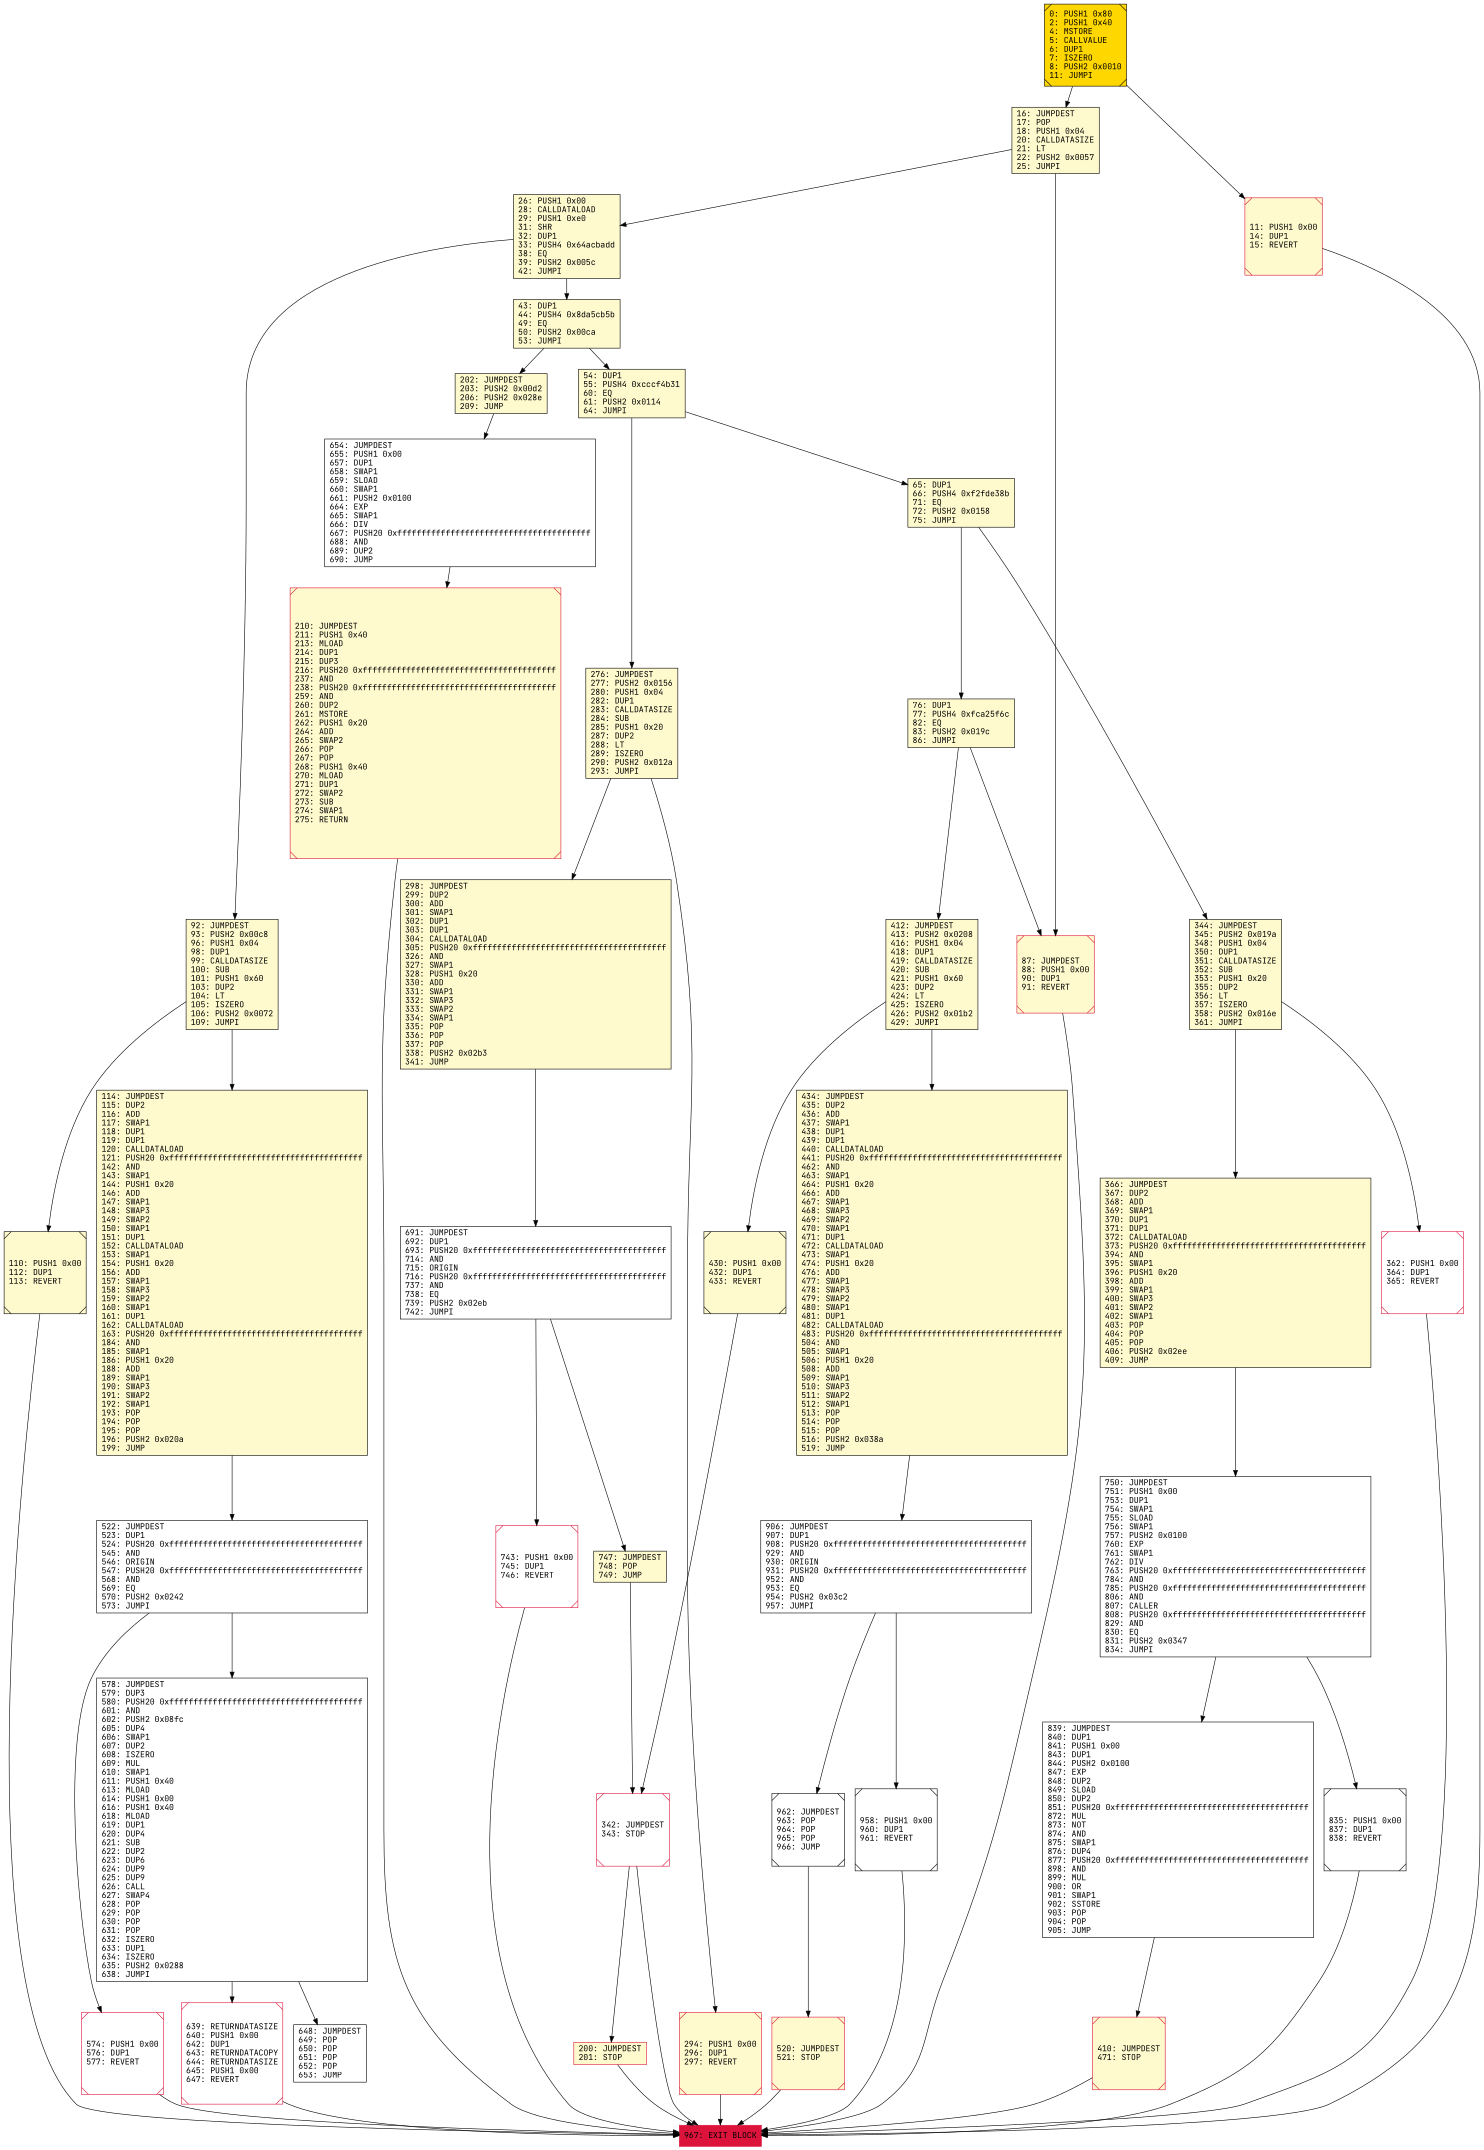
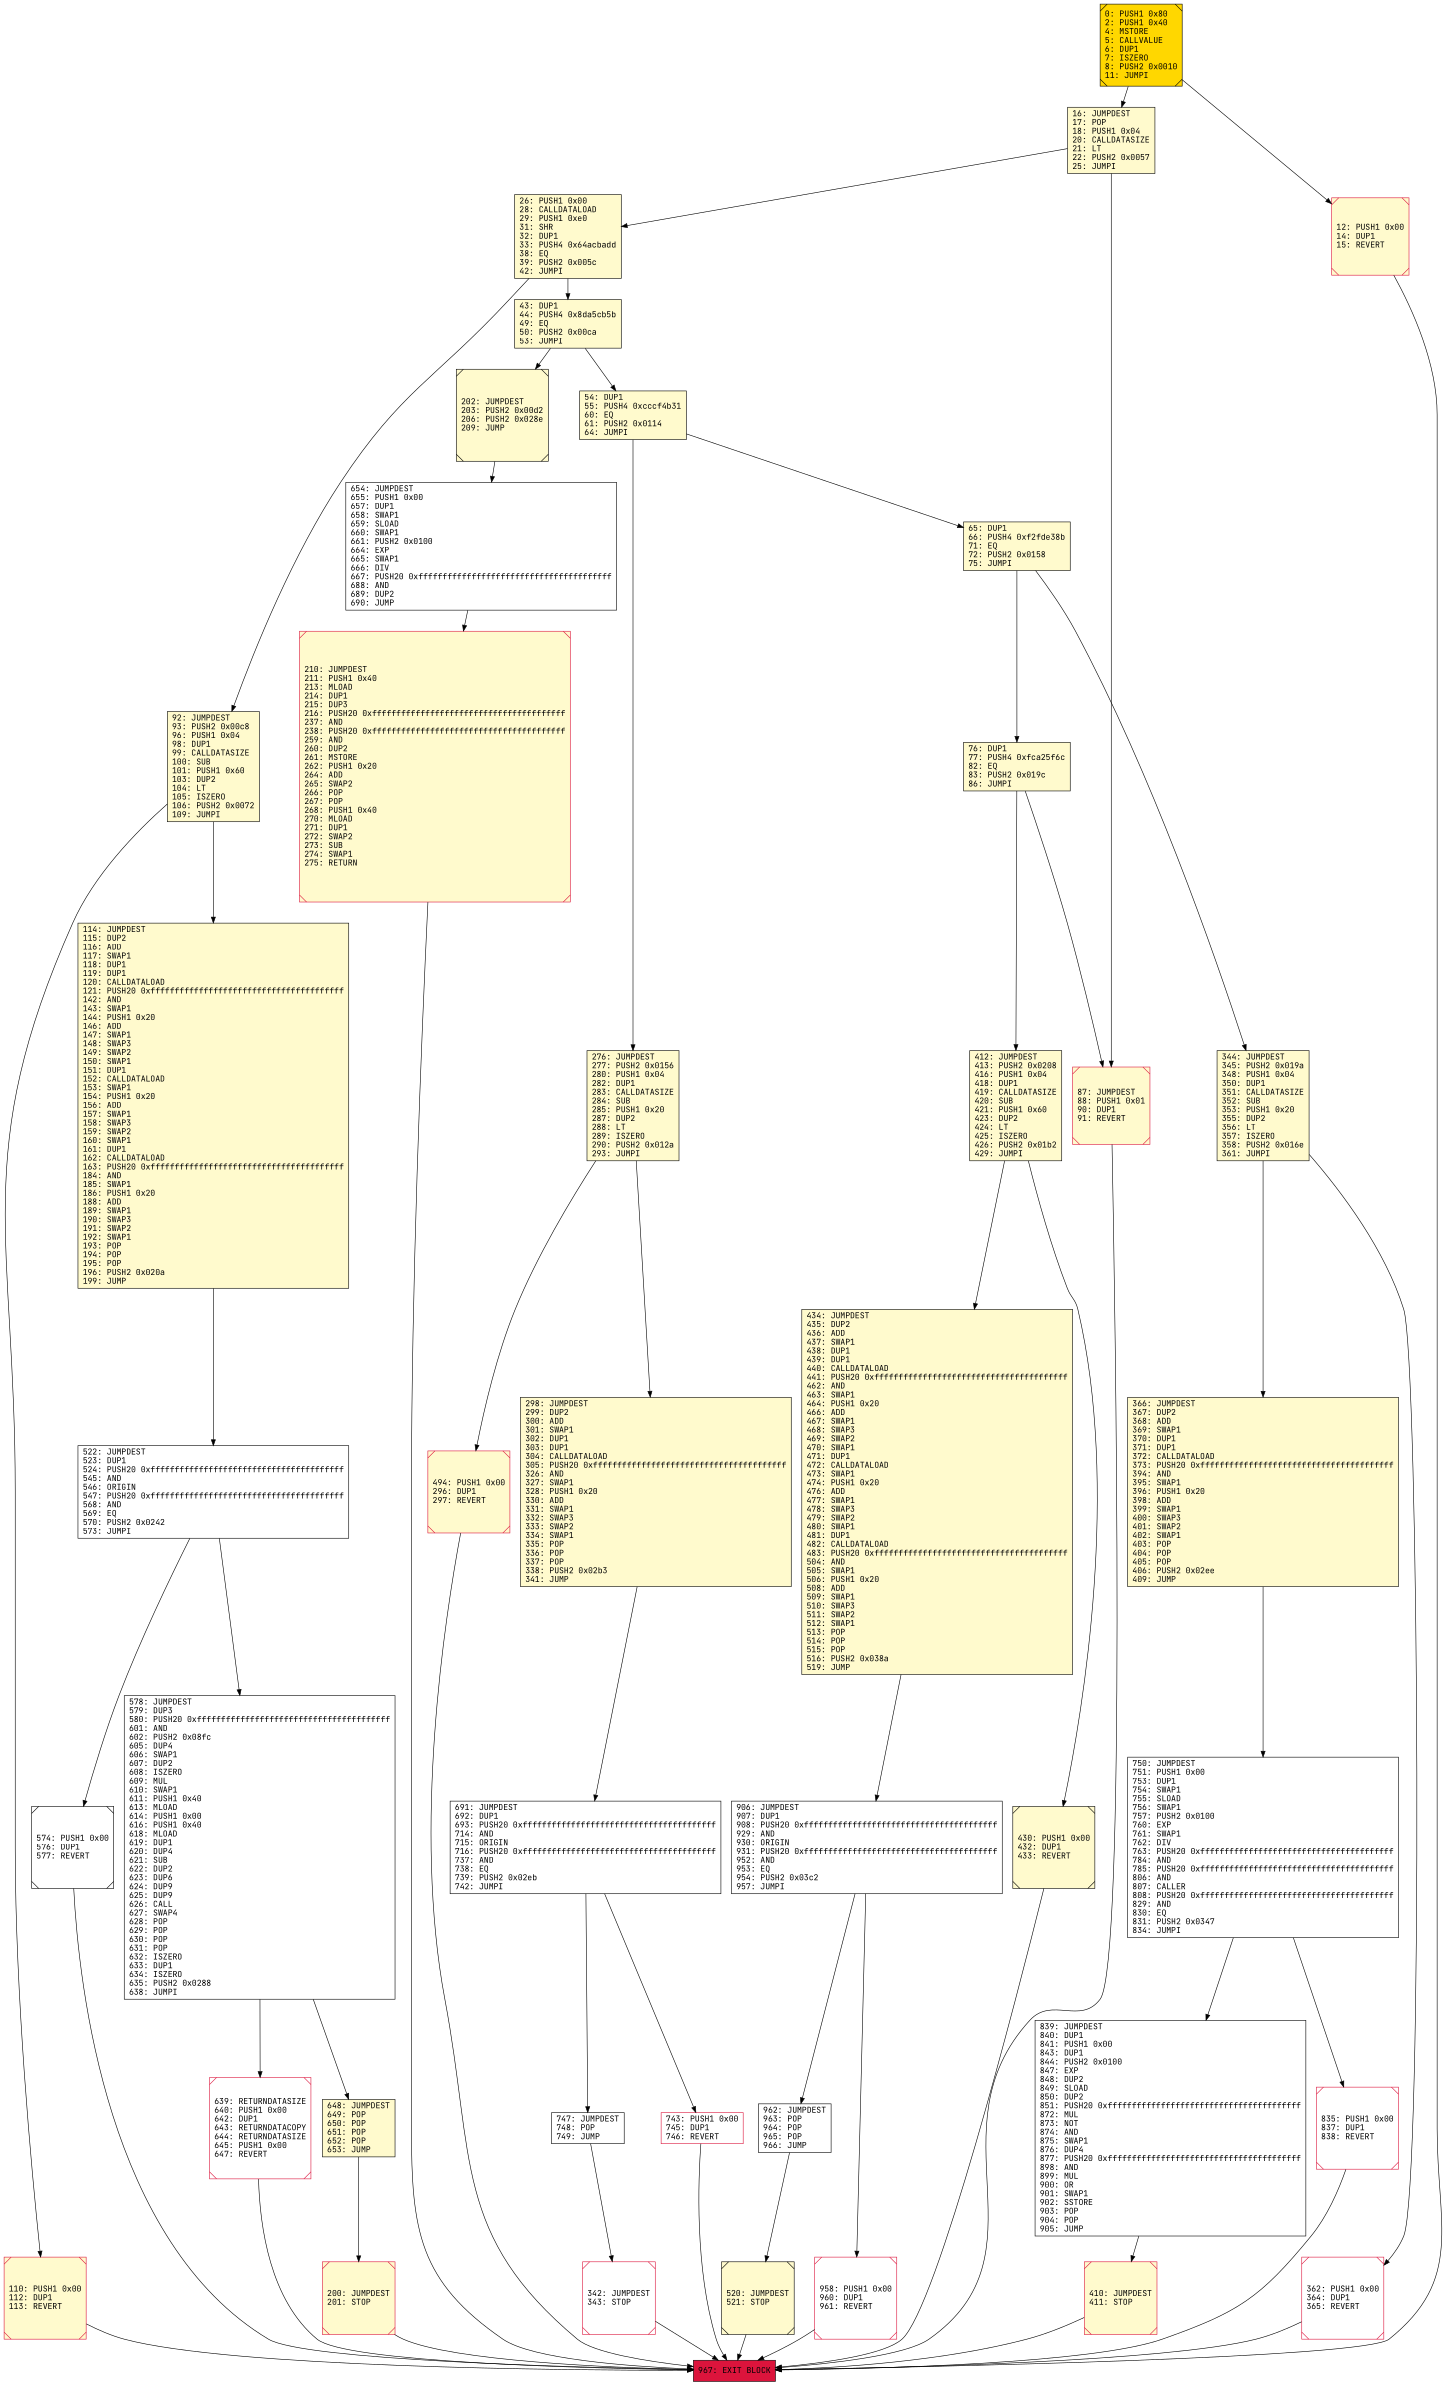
(1284, 236) -> (1370, 236)
(501, 394) -> (502, 415)
(1056, 974) -> (1111, 1106)
(45, 1273) -> (45, 2298)
(693, 1551) -> (966, 2177)
(537, 1567) -> (702, 2128)
(630, 1567) -> (588, 2128)
(808, 1830) -> (795, 2128)
(896, 1830) -> (856, 2298)
(1365, 1830) -> (1357, 2128)
(621, 1951) -> (359, 2206)
(122, 2053) -> (73, 1847)
(330, 2053) -> (359, 2128)
(610, 2053) -> (359, 2298)
(720, 2053) -> (469, 1492)
(808, 2053) -> (758, 2298)
(1129, 2053) -> (1121, 2298)
(720, 2136) -> (734, 2371)
